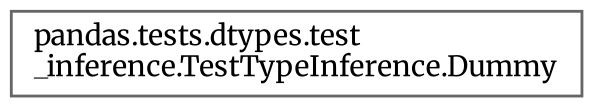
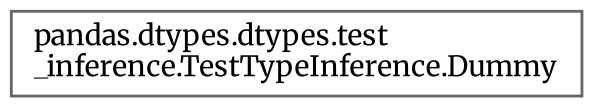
(297, 54) -> (297, 54)
